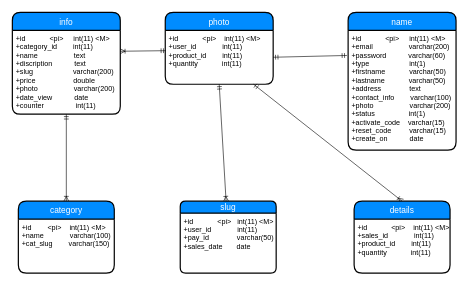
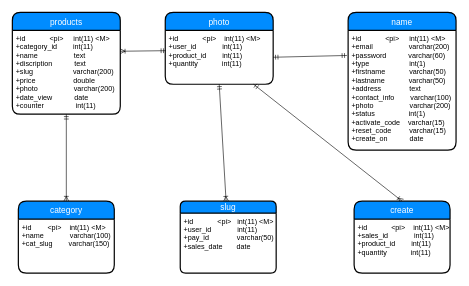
(66, 22) -> (66, 22)
(402, 211) -> (402, 211)
